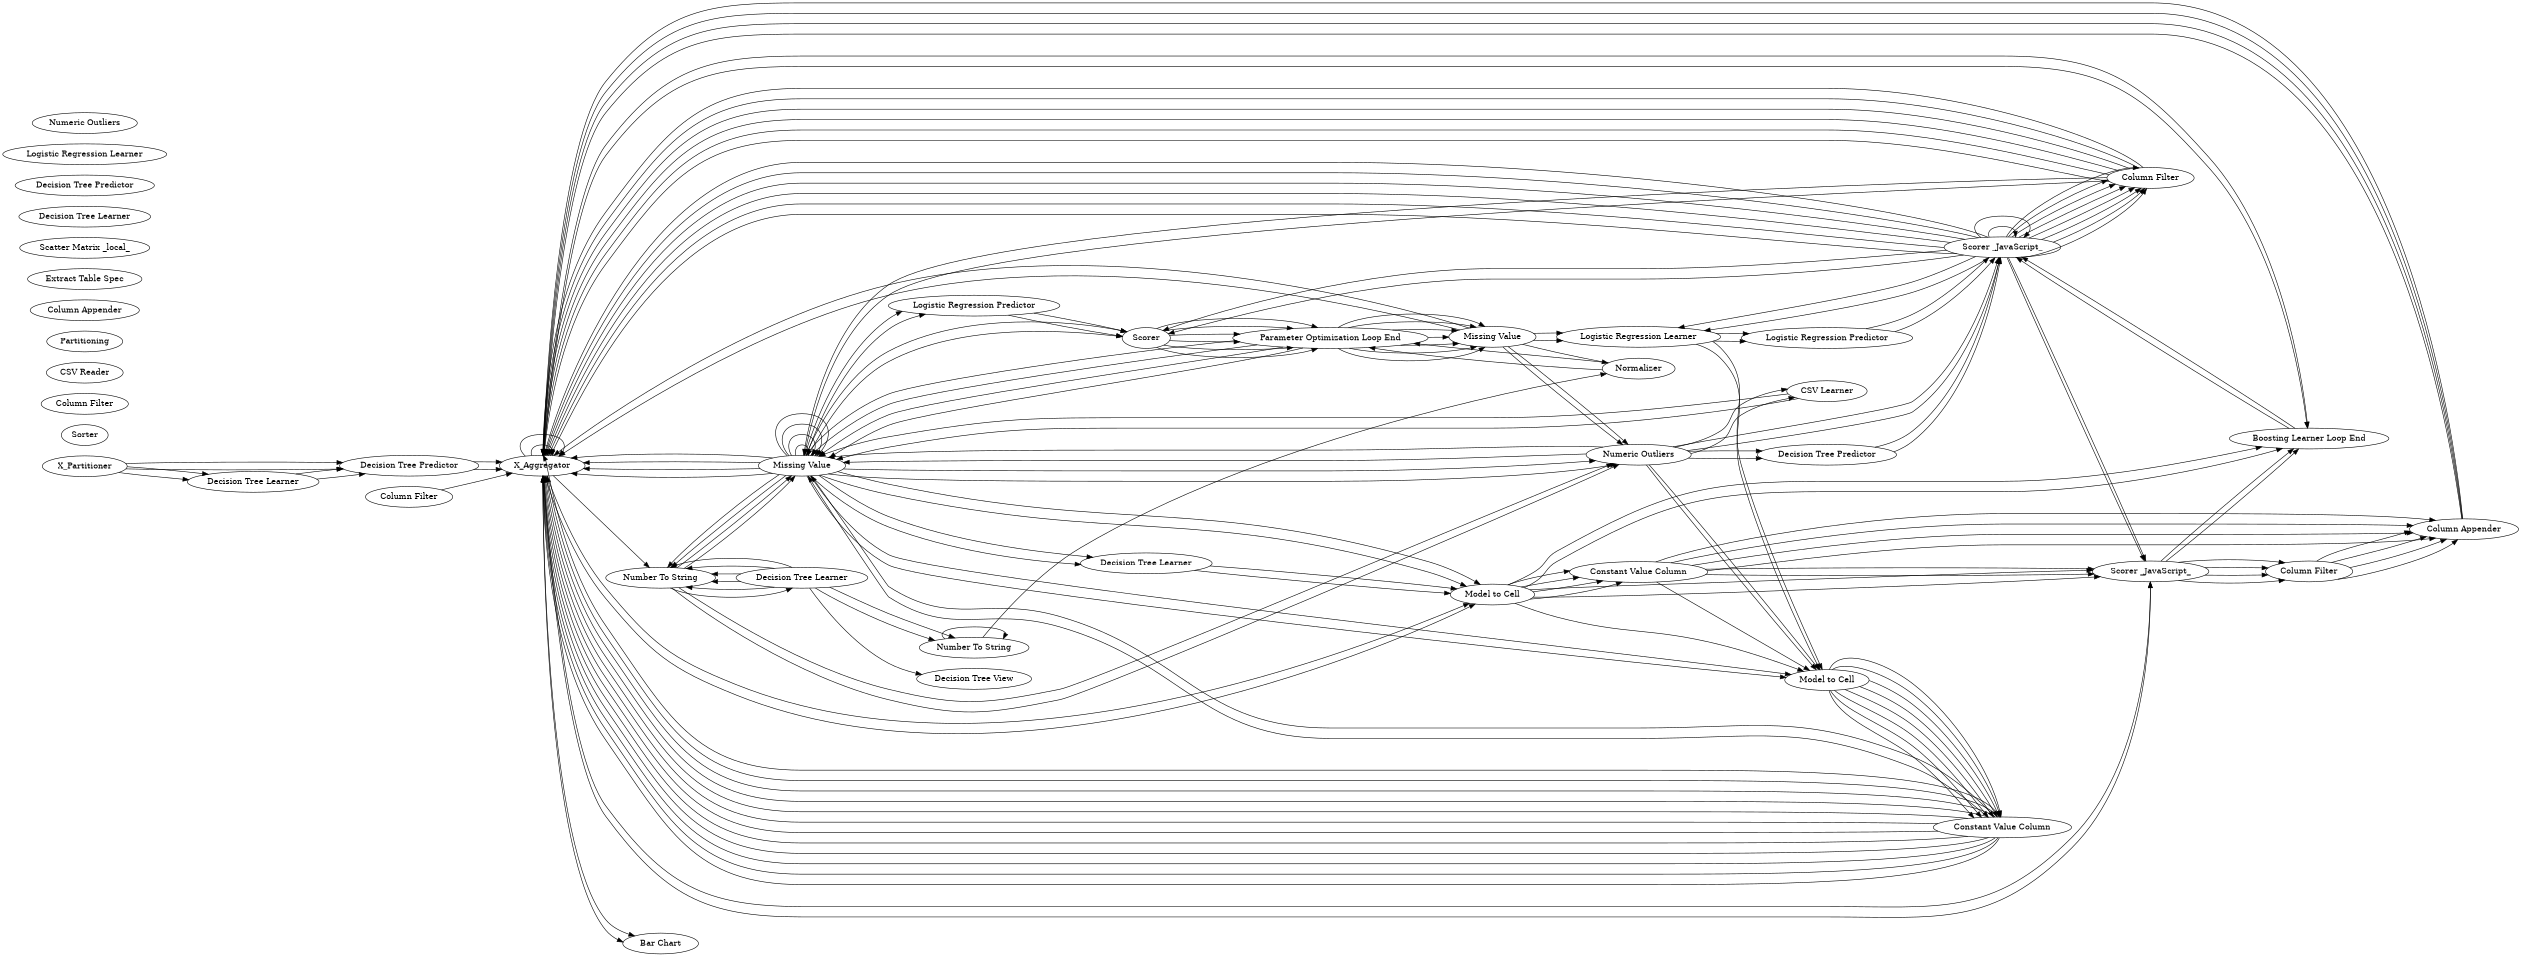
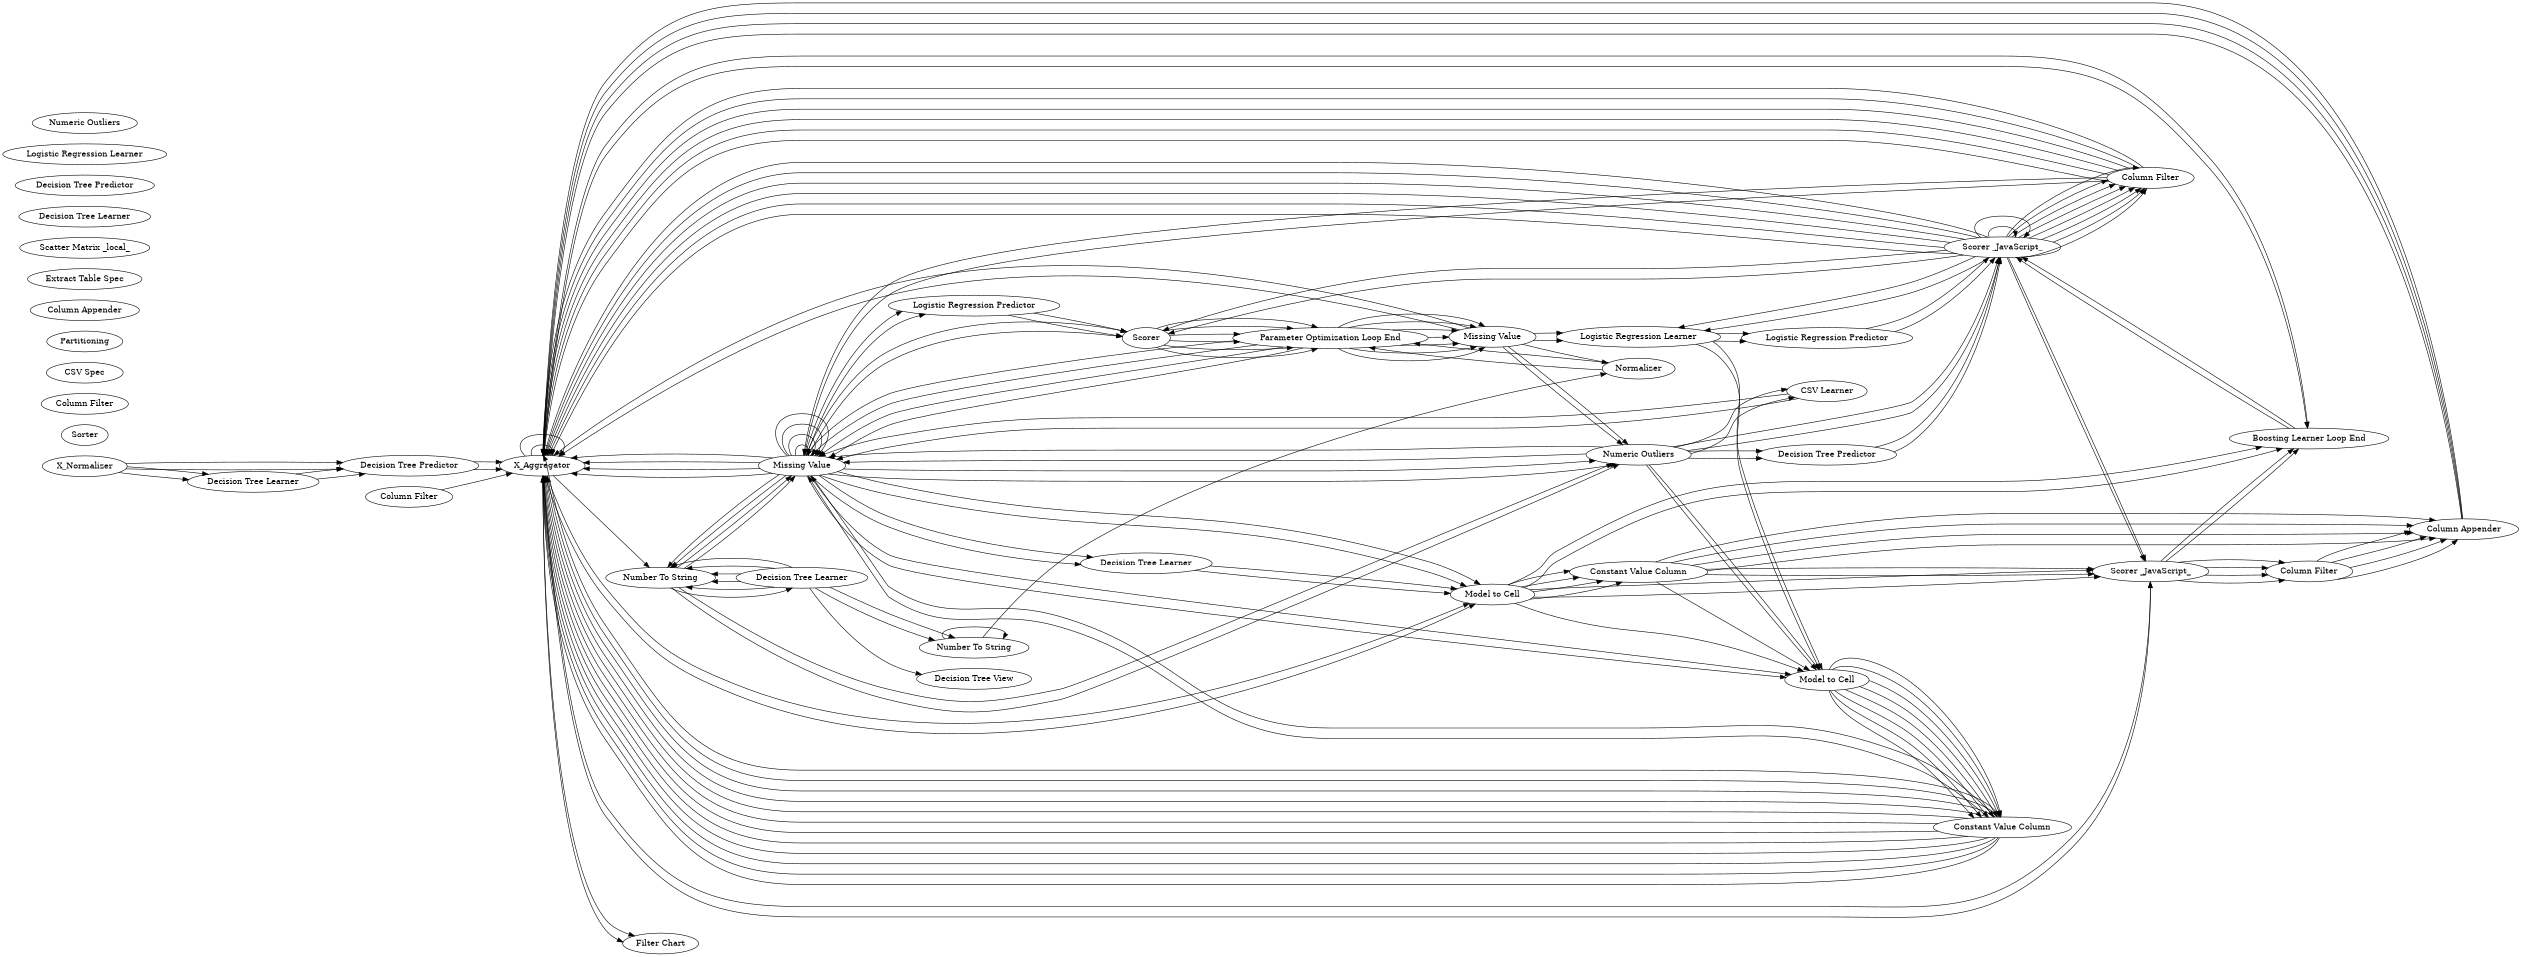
(85, 373) -> (85, 373)
(85, 466) -> (85, 466)
(661, 944) -> (661, 944)
